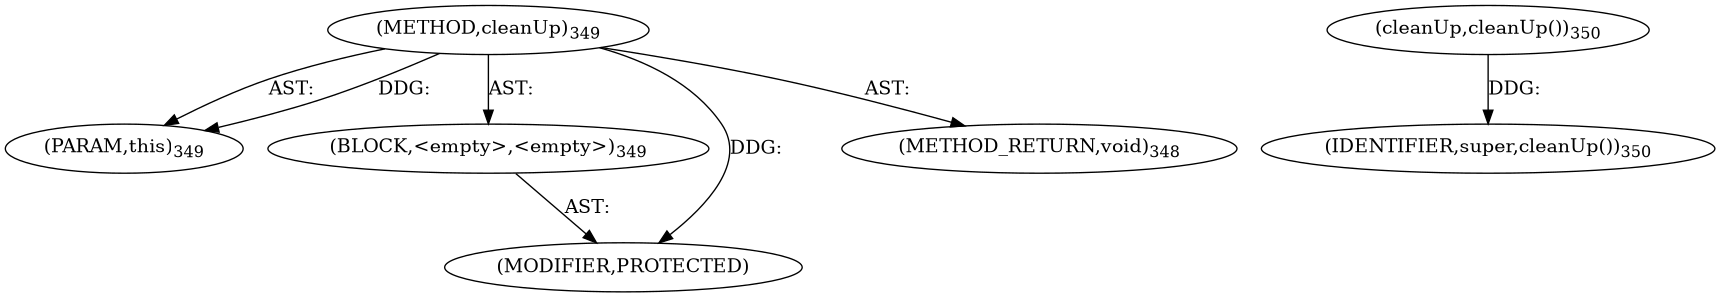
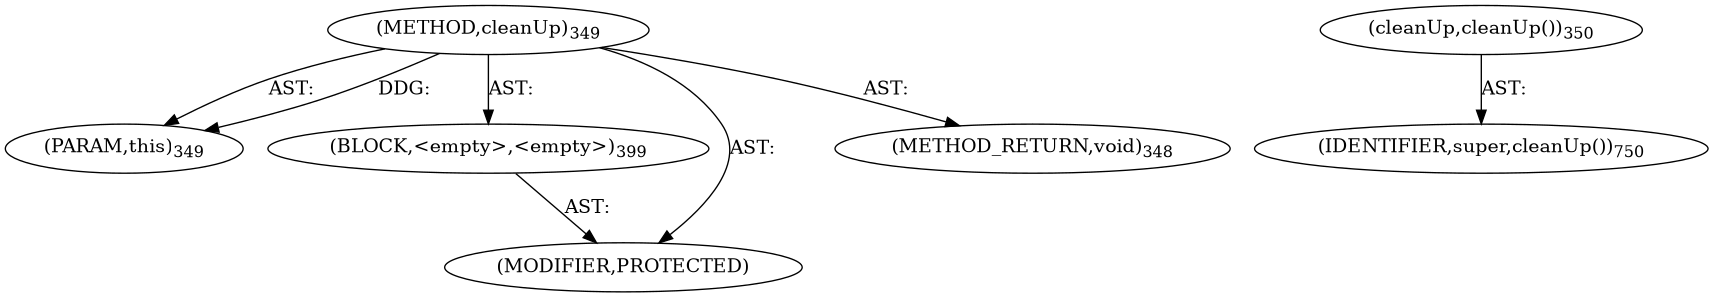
(1517, 89) -> (1507, 89)
(632, 147) -> (632, 147)
(1636, 147) -> (1629, 147)
(759, 149) -> (756, 149)
